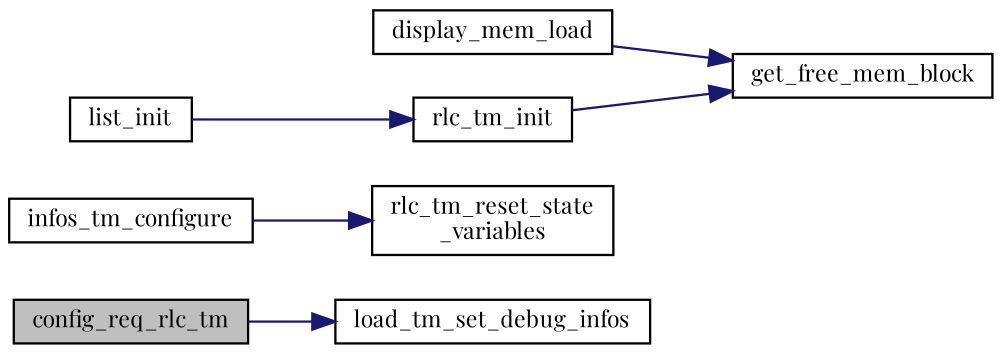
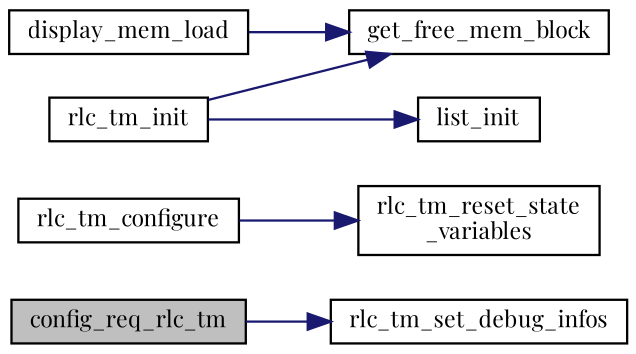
(291, 119) -> (301, 119)
(131, 221) -> (129, 221)
(493, 322) -> (479, 322)
